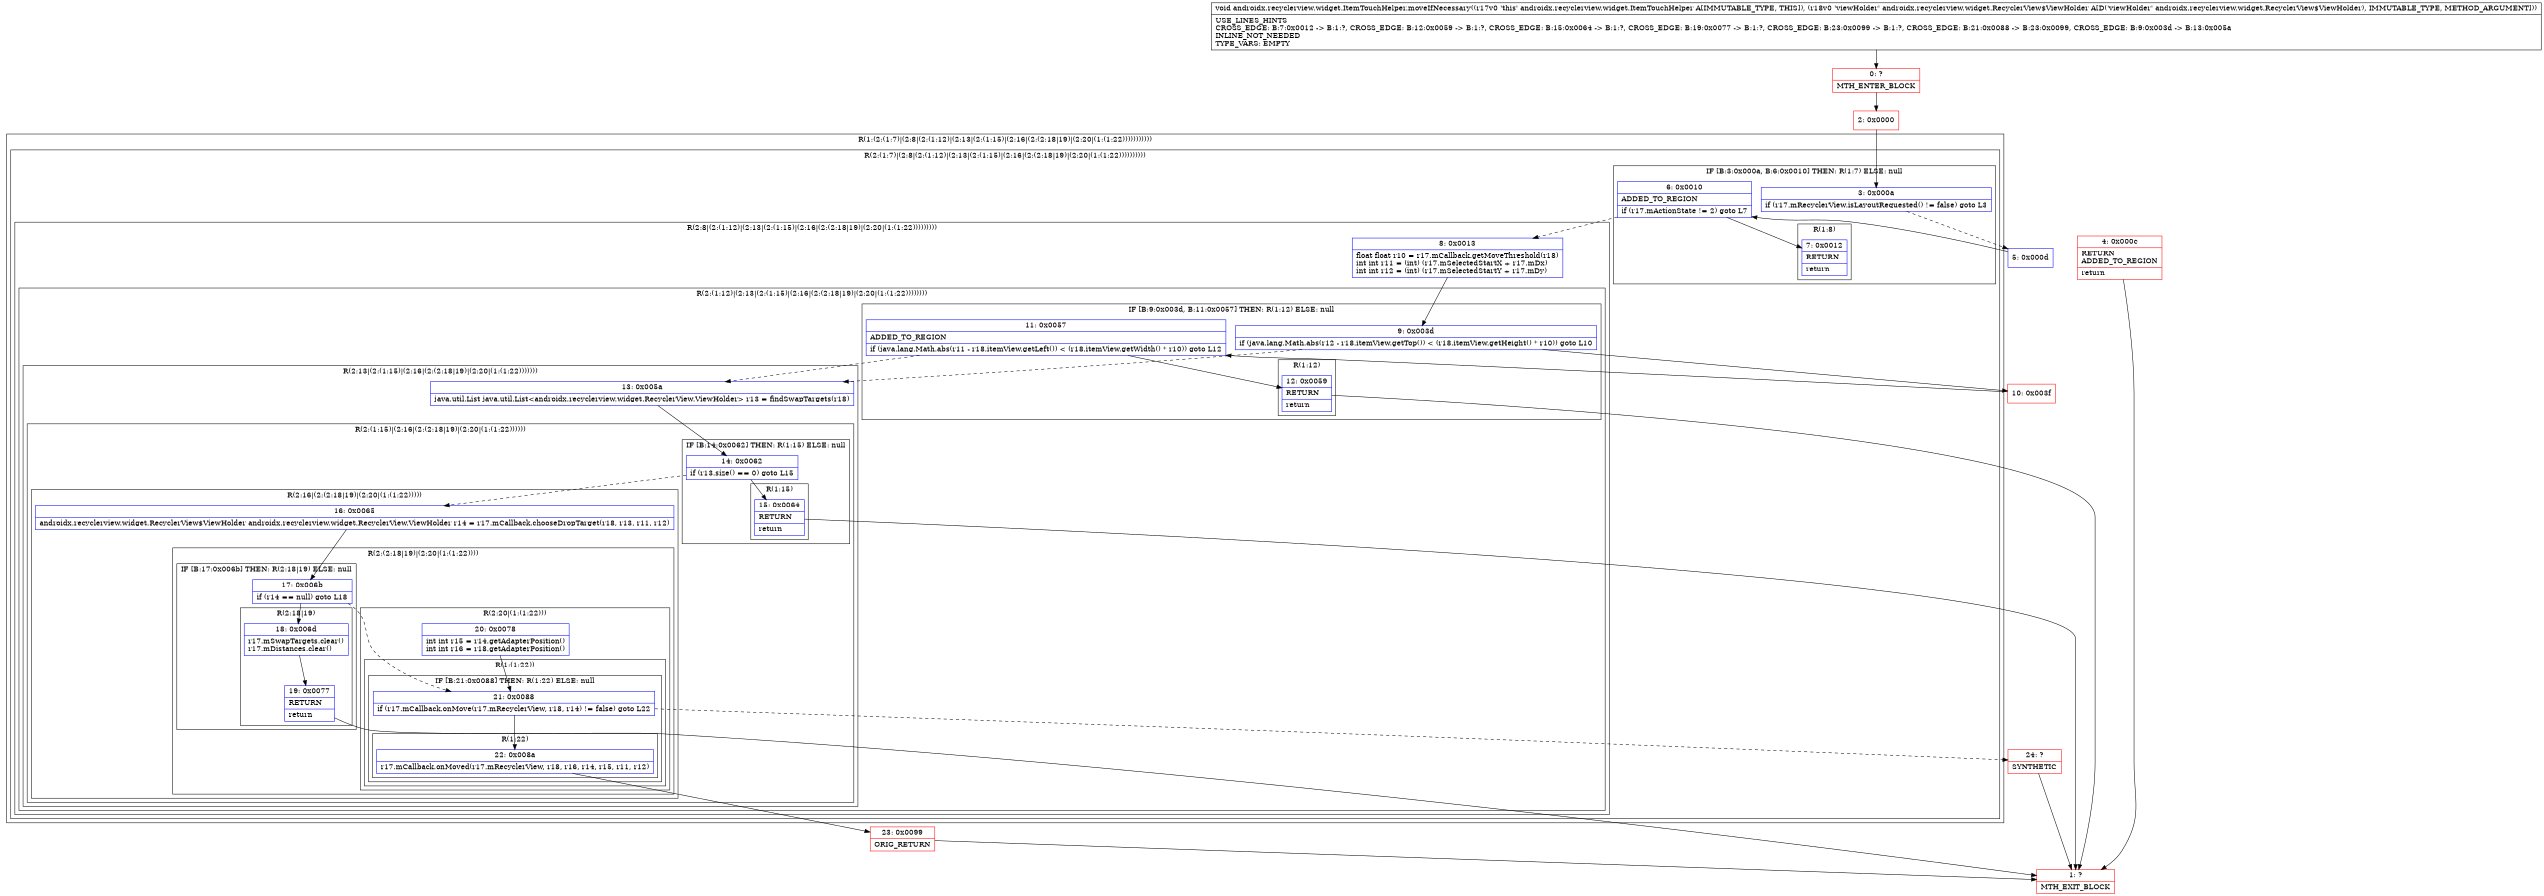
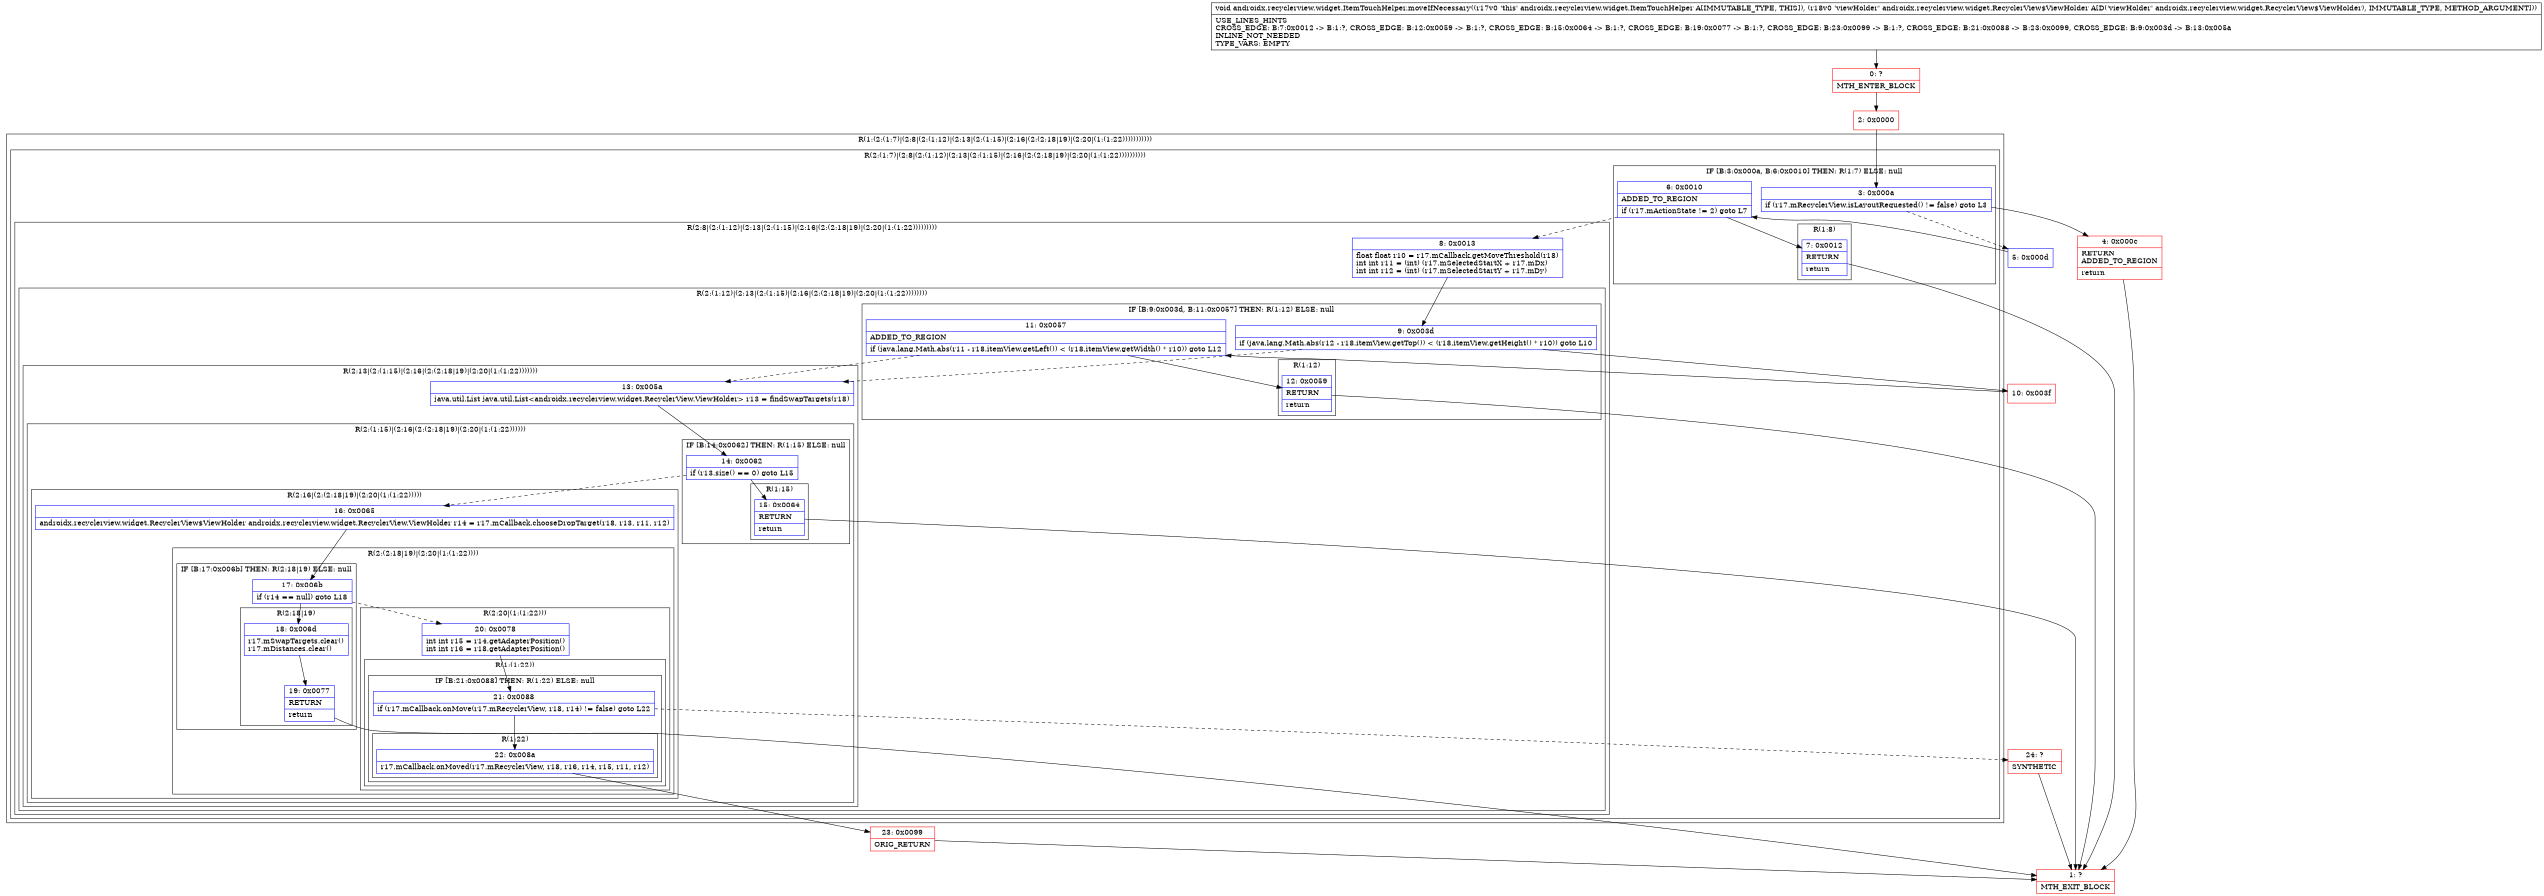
none -> (2039, 217)
none -> (2115, 479)
(379, 656) -> (394, 612)
